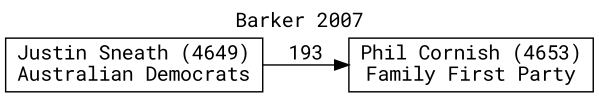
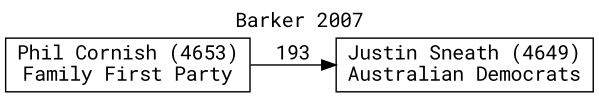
(299, 65) -> (286, 65)
